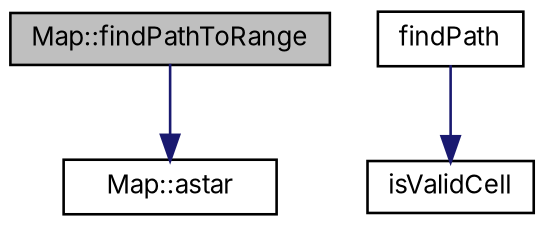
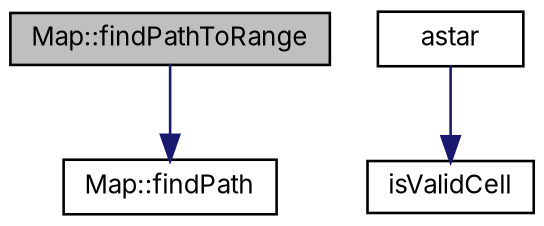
(451, 39) -> (451, 39)
(170, 187) -> (170, 187)
